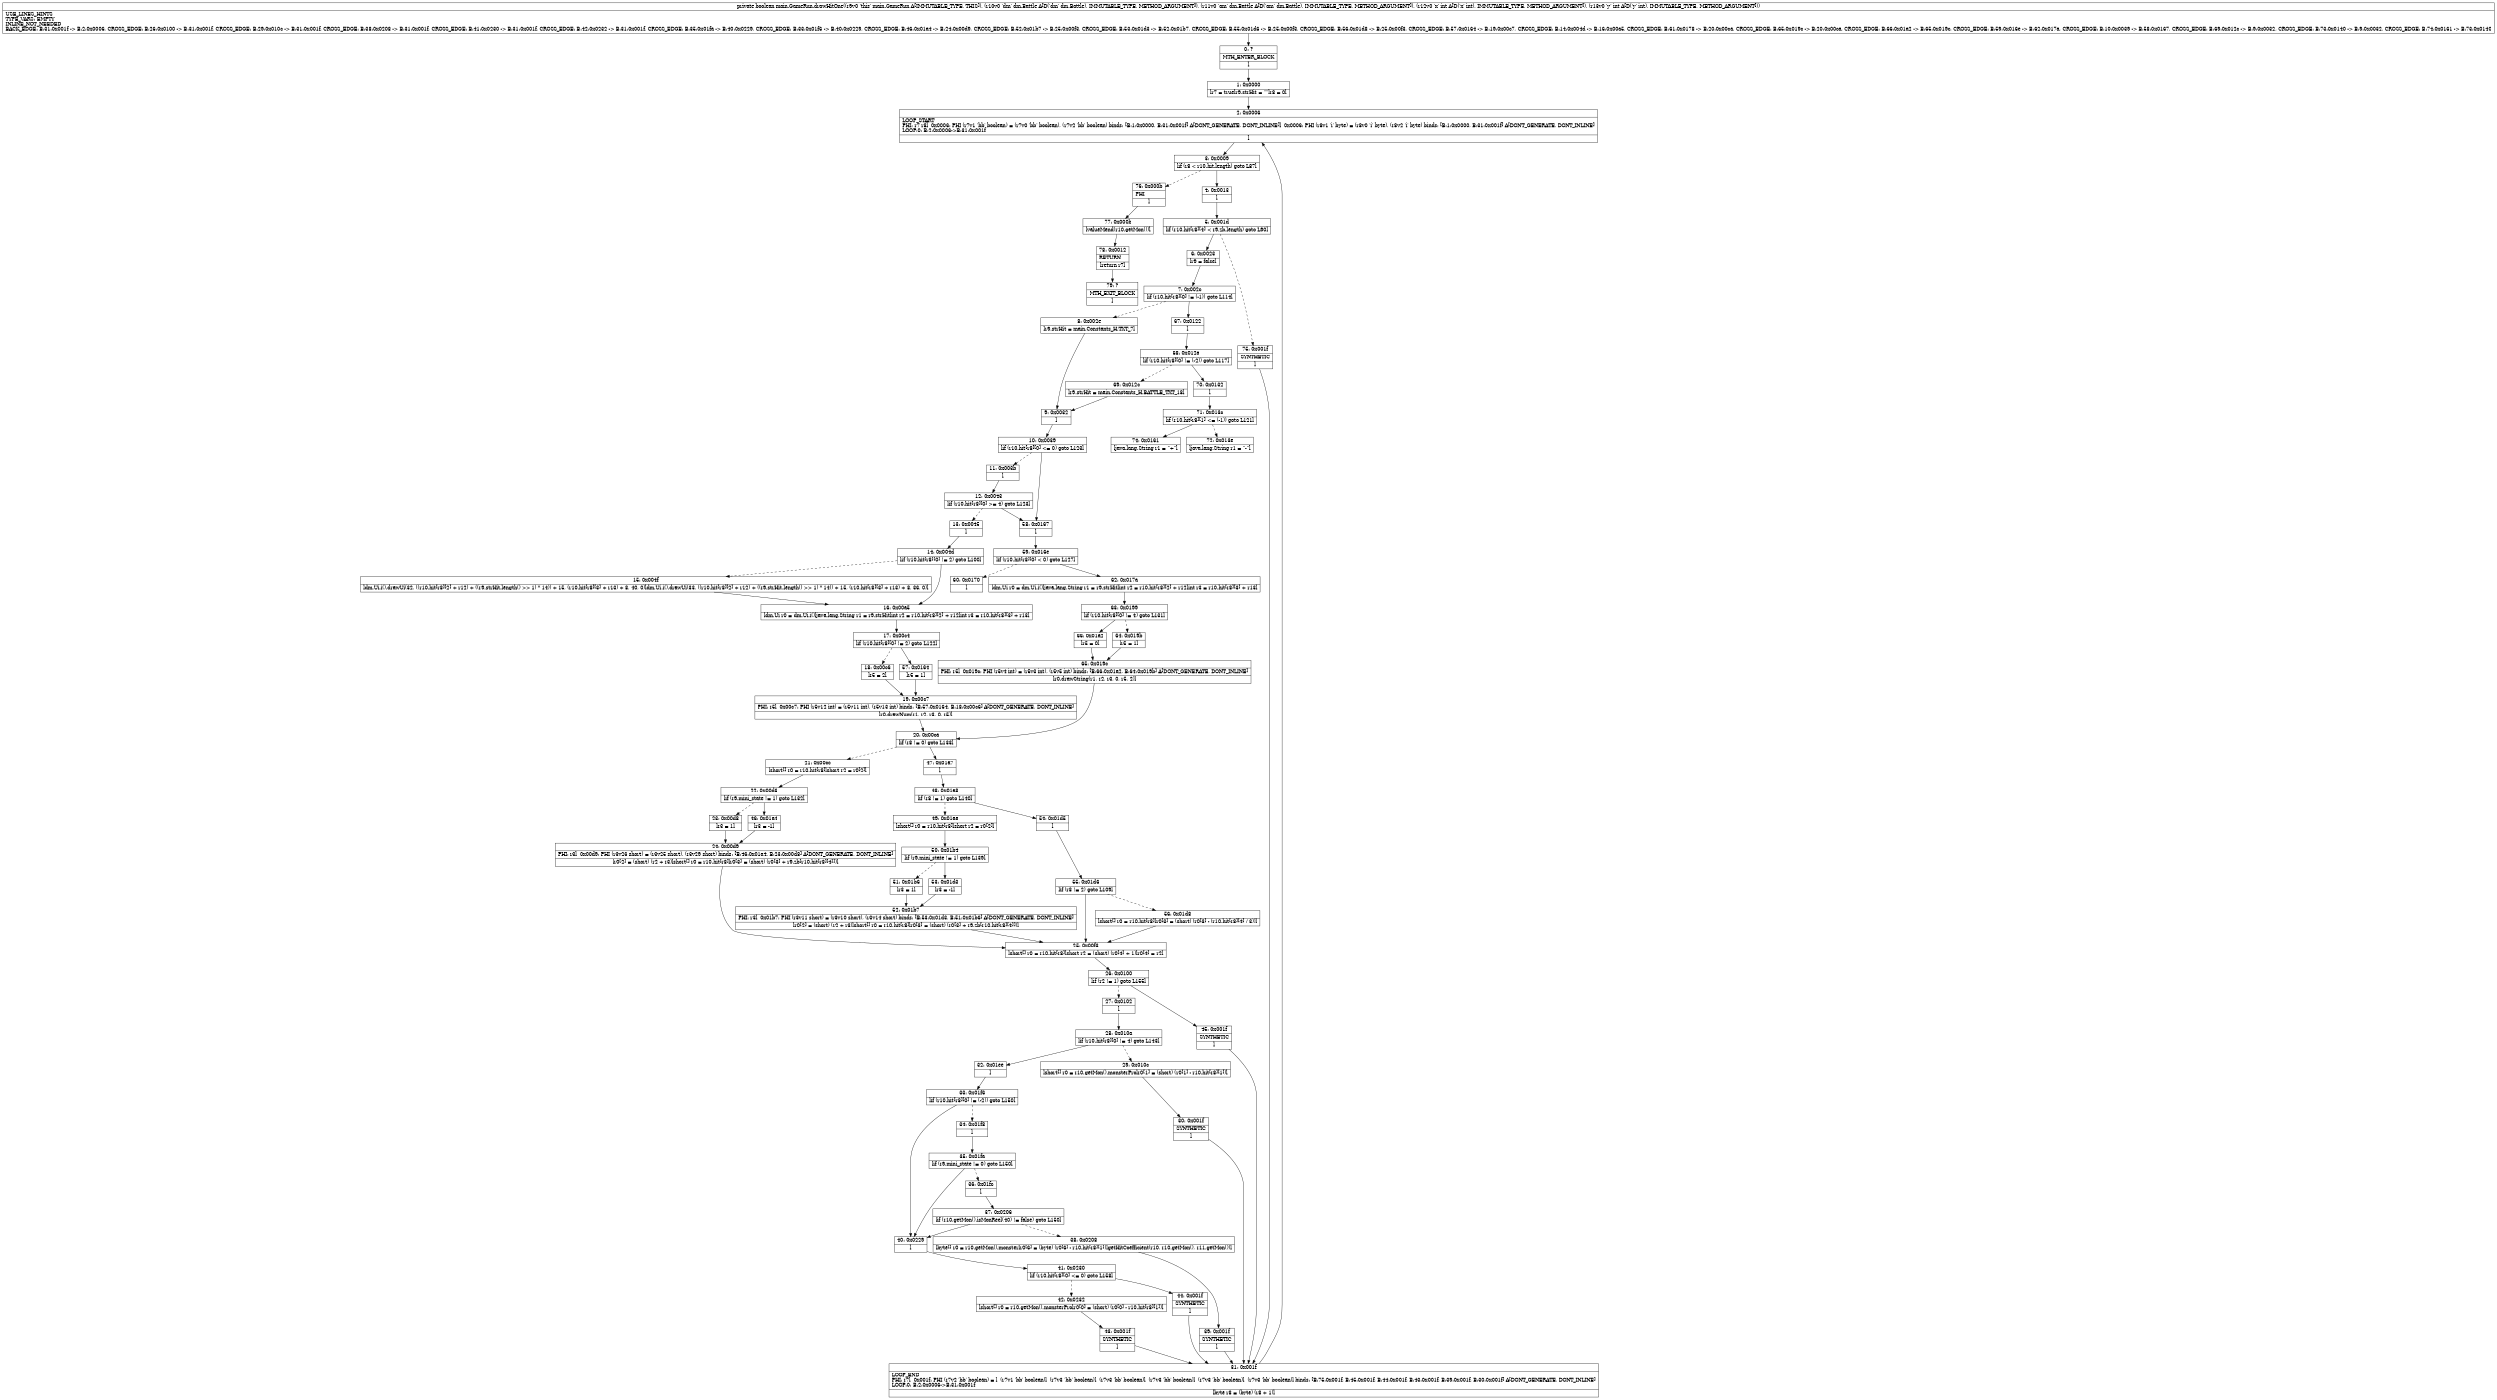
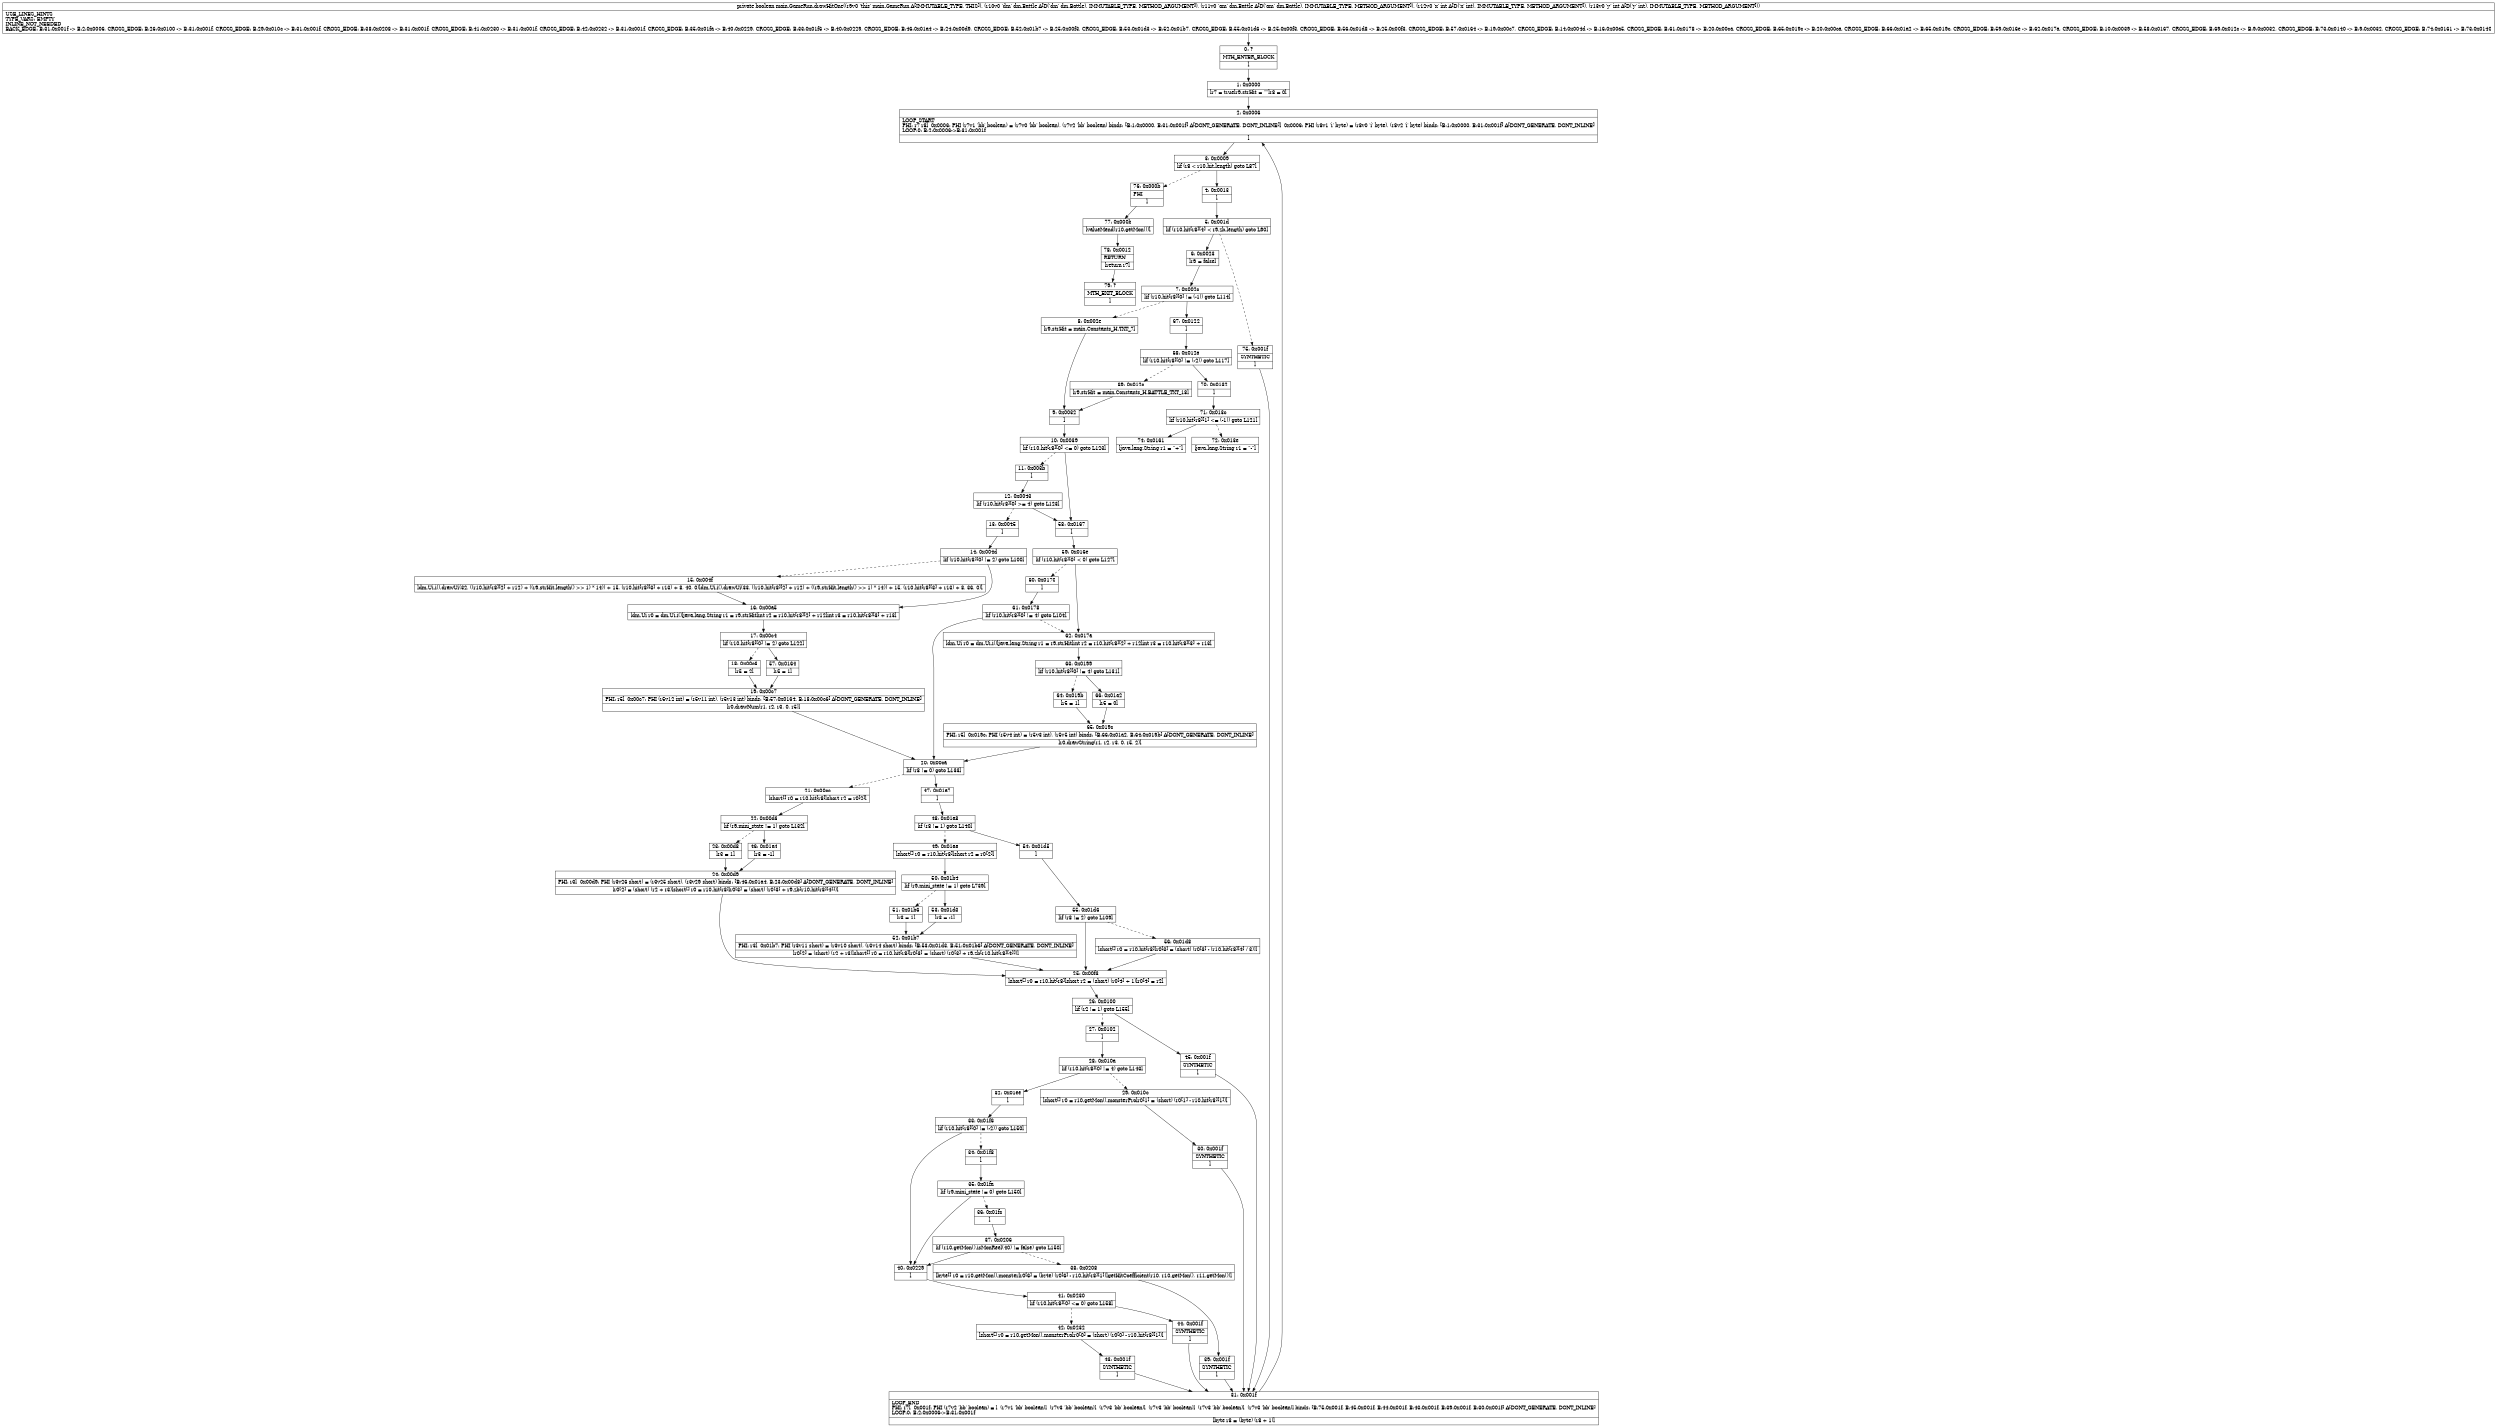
none -> (1026, 612)
(945, 858) -> (945, 886)
